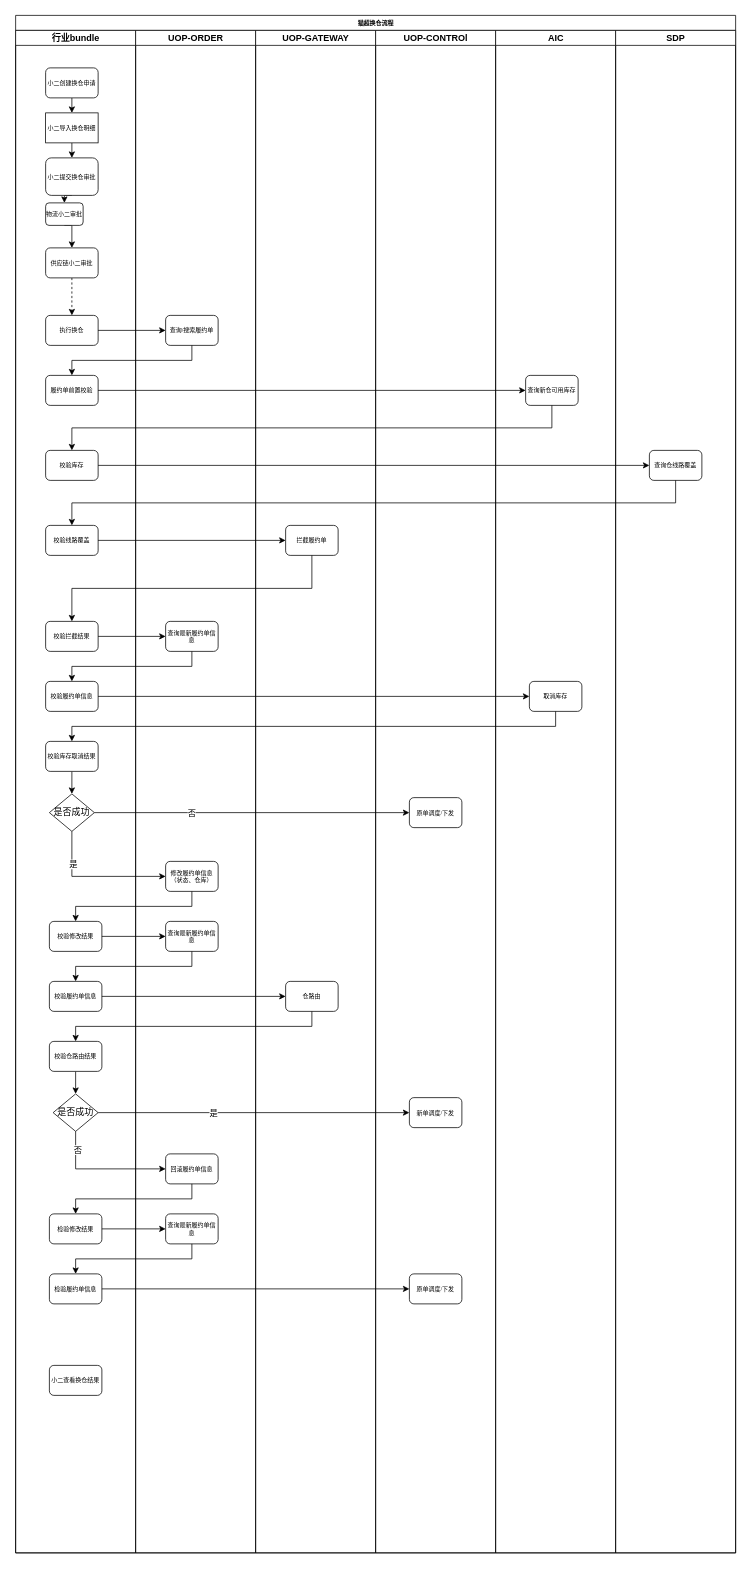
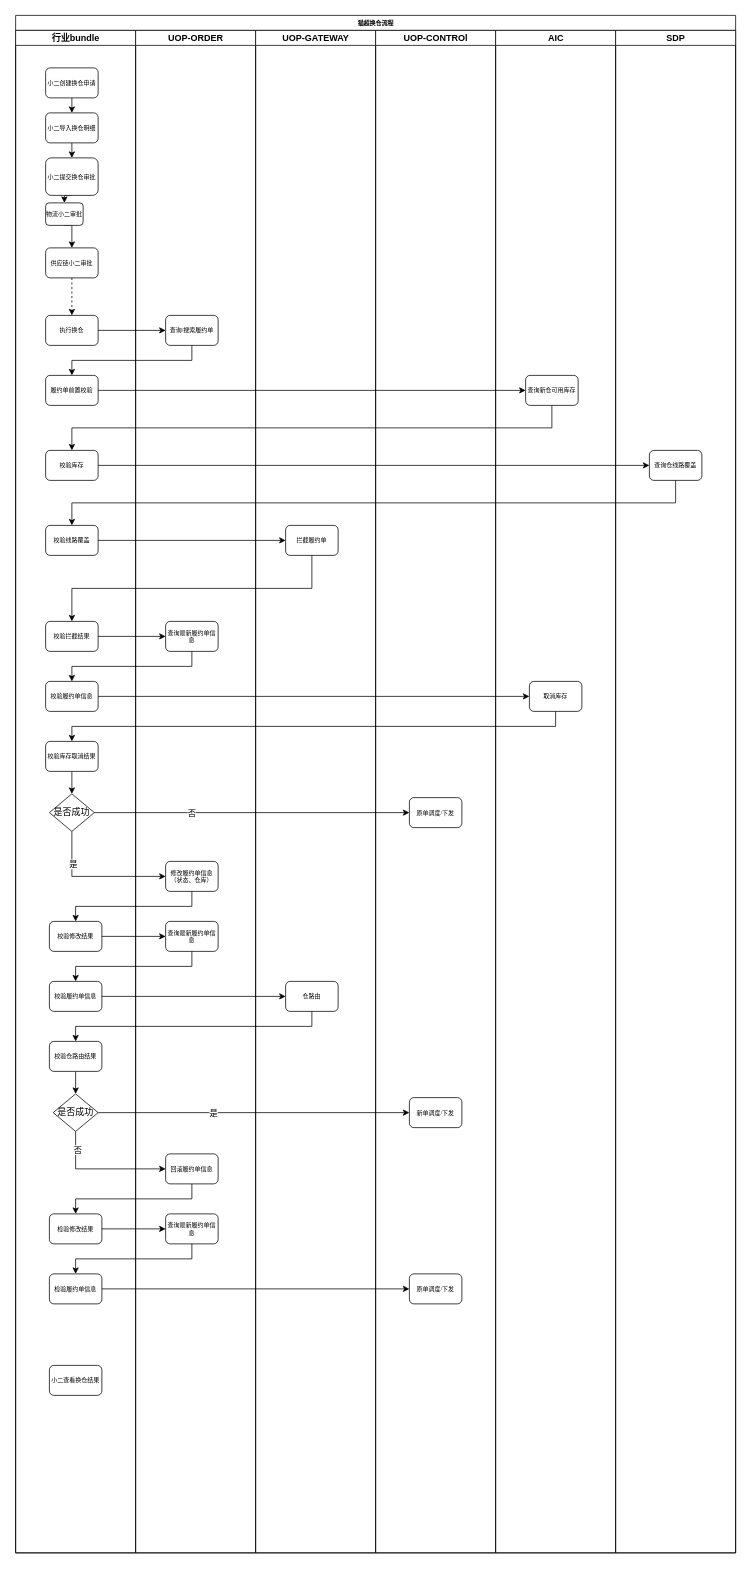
(72, 128) -> (72, 128)
